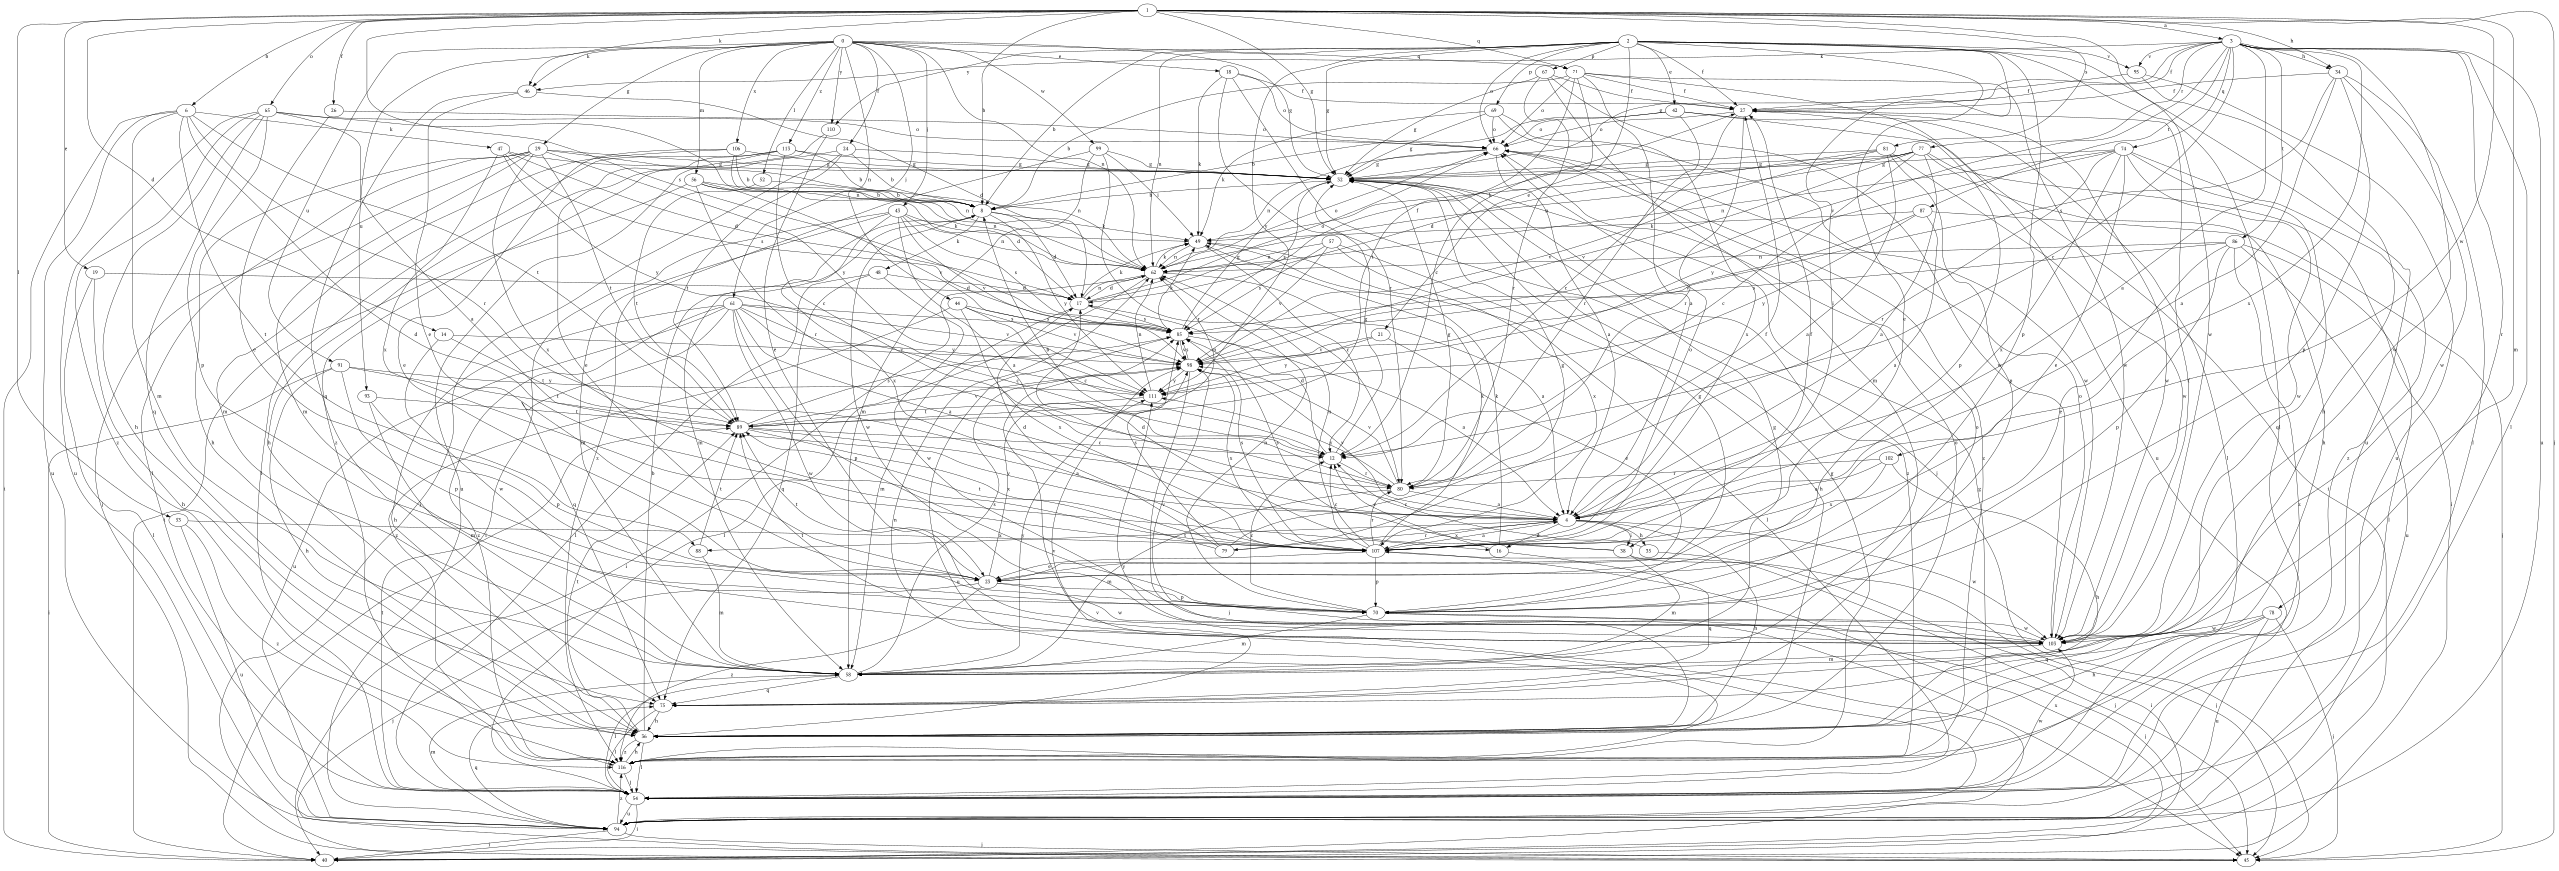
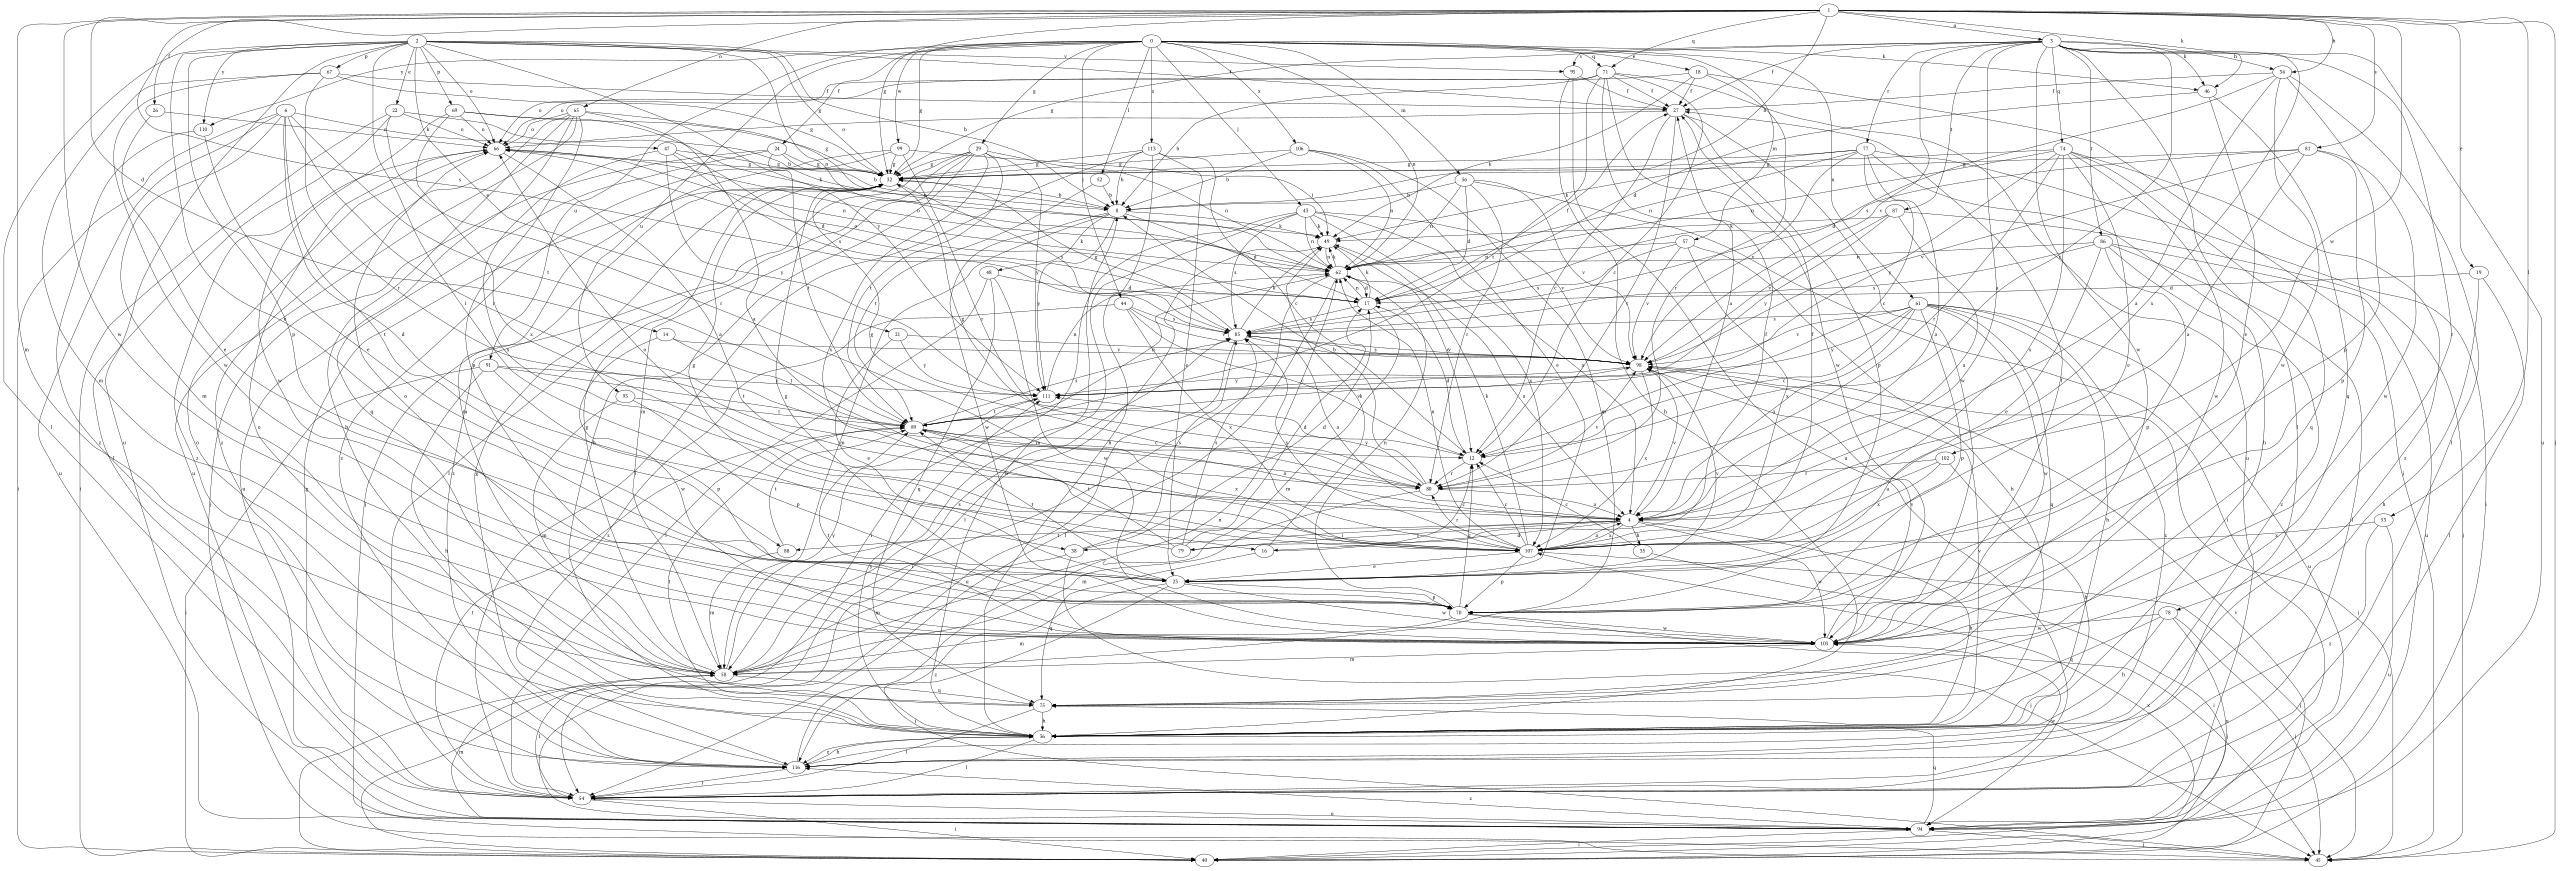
(655, 15) -> none
none -> (1691, 59)
(1675, 111) -> (395, 111)
